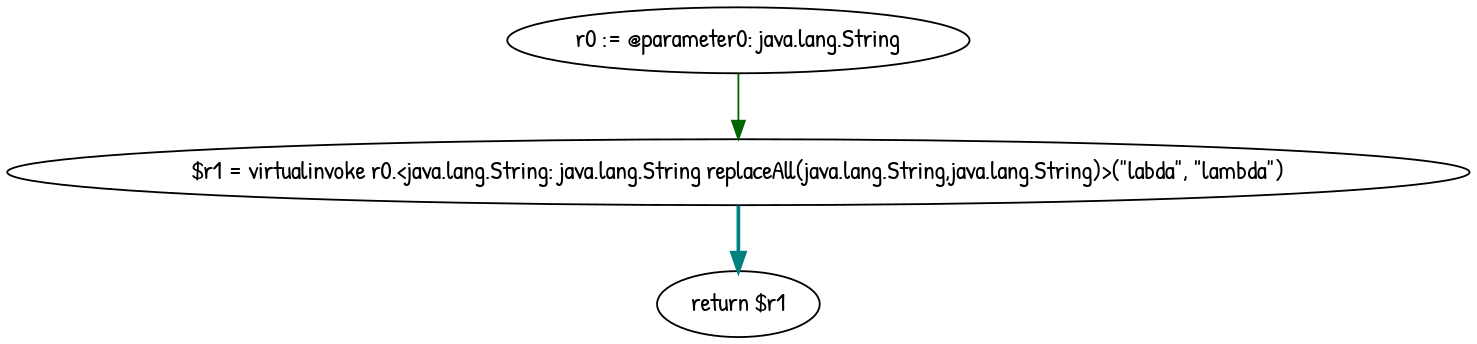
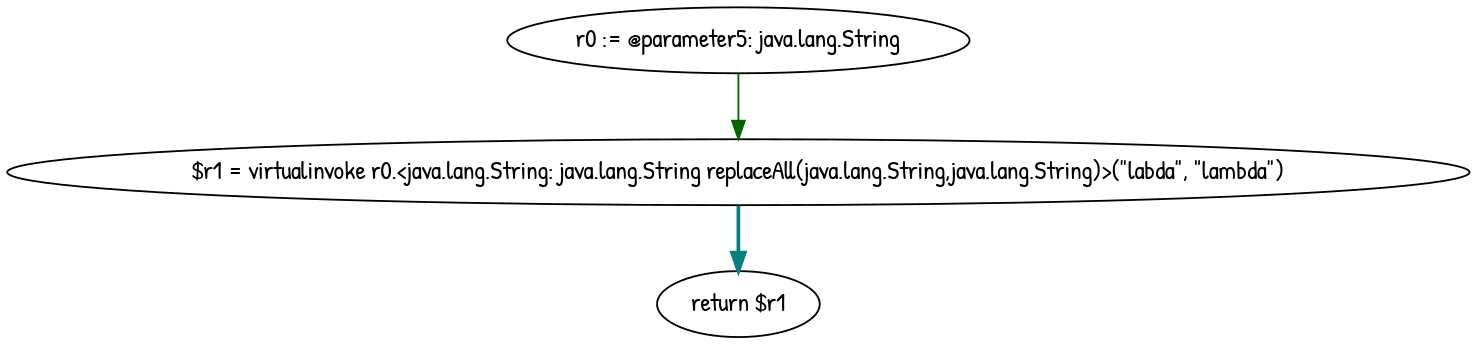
(738, 40) -> (738, 40)
